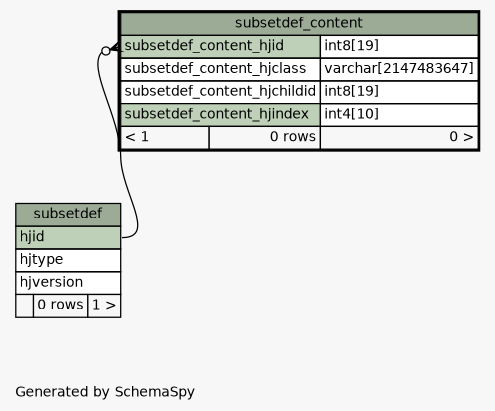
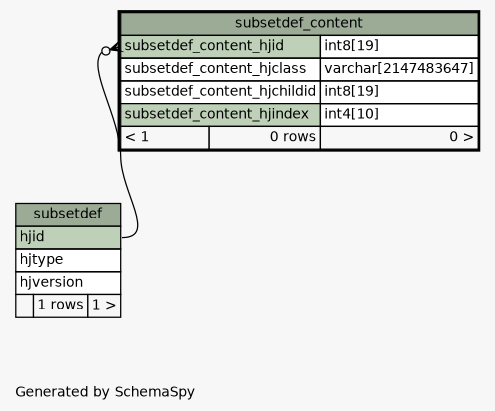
(61, 305) -> (61, 305)
